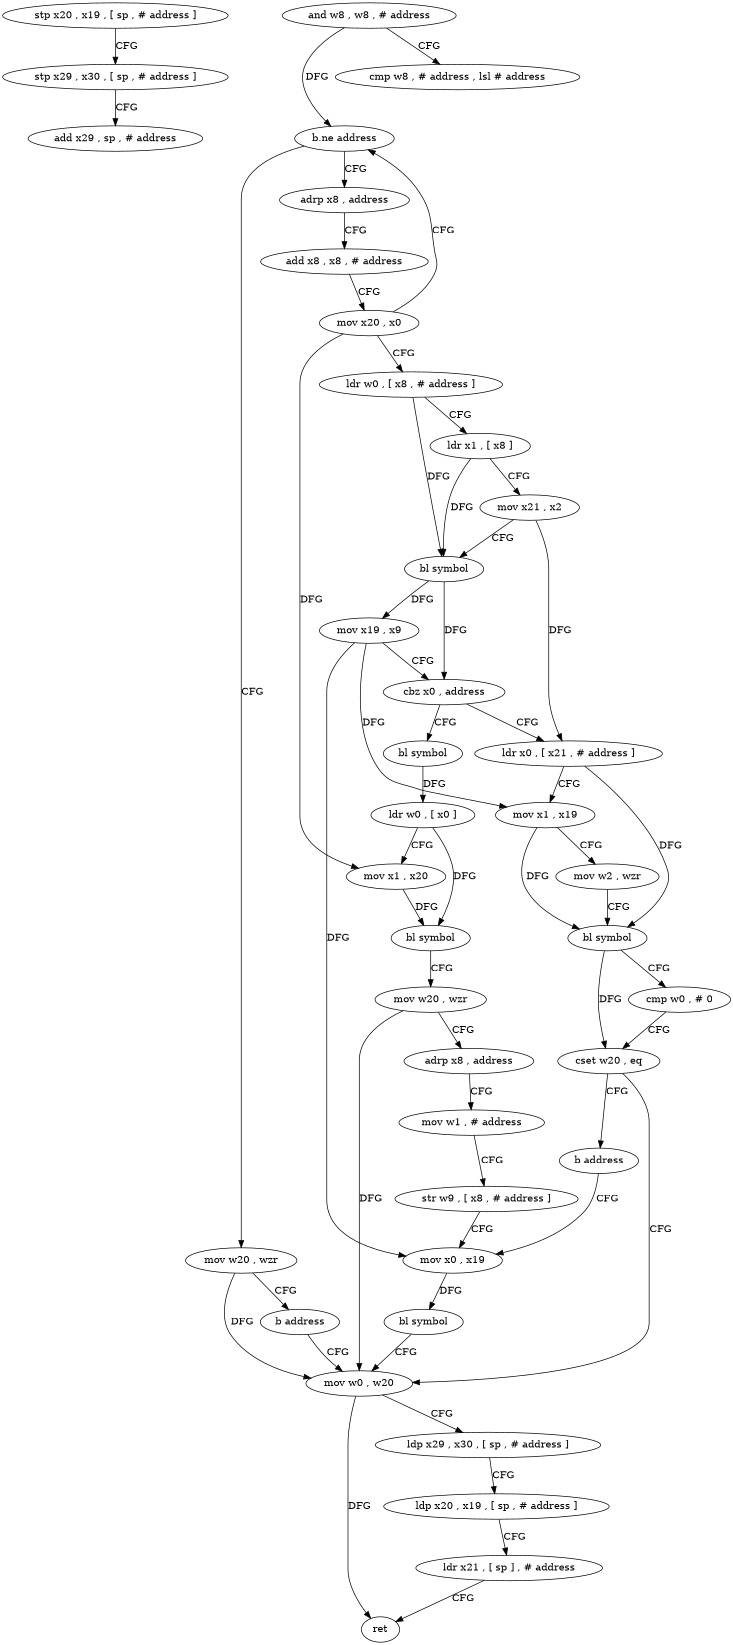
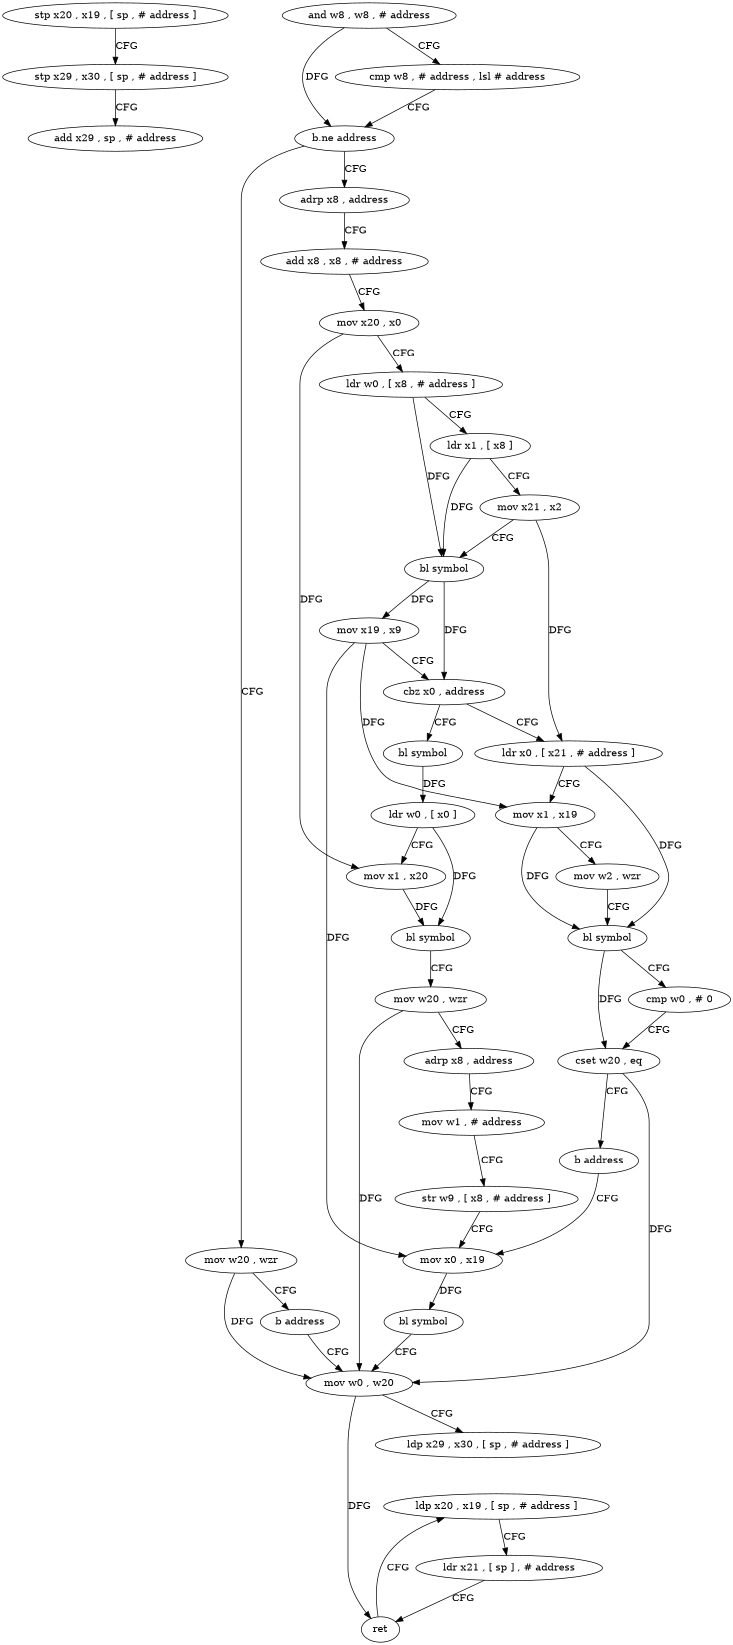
(432, 231) -> (403, 107)
(661, 1230) -> (661, 1230)
(492, 1472) -> (387, 1556)
